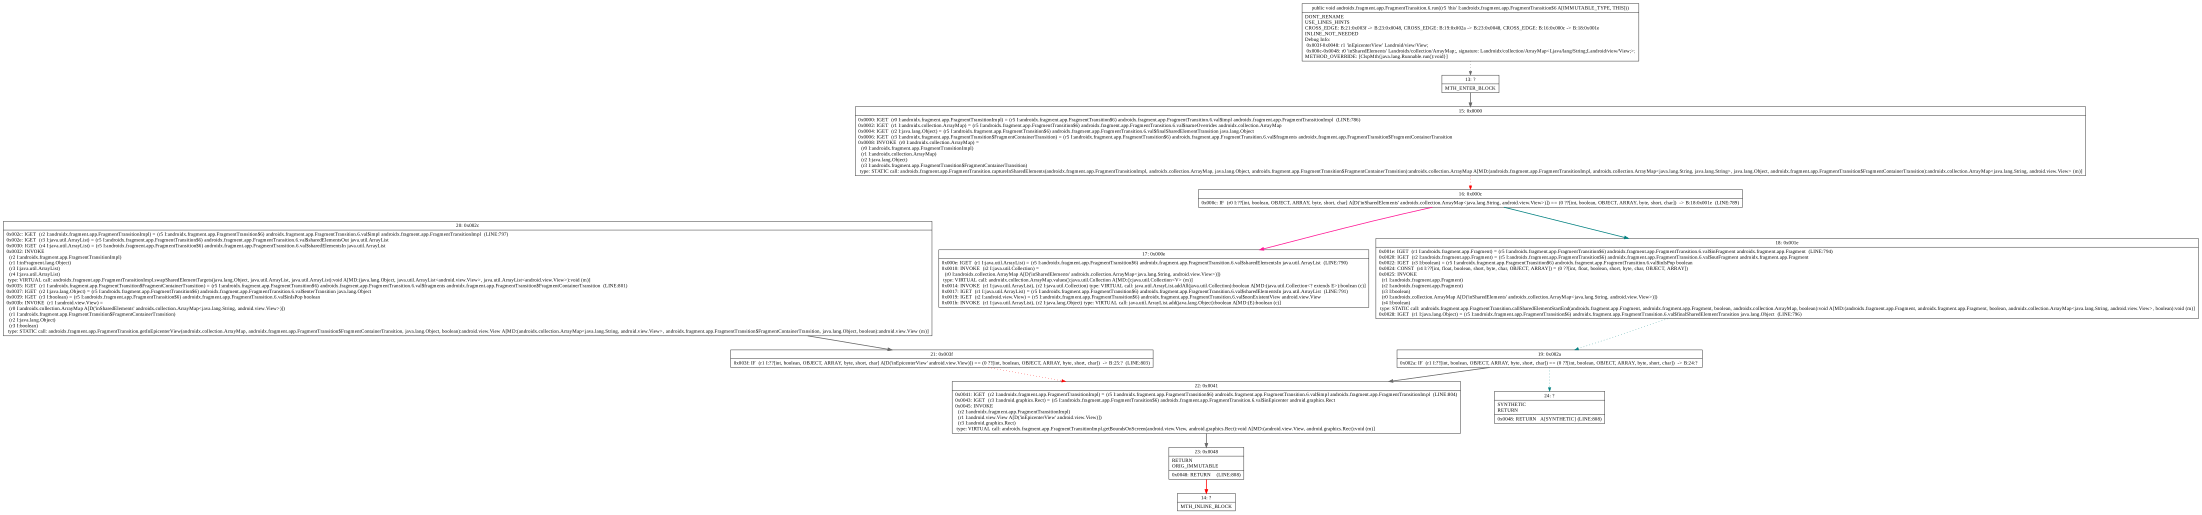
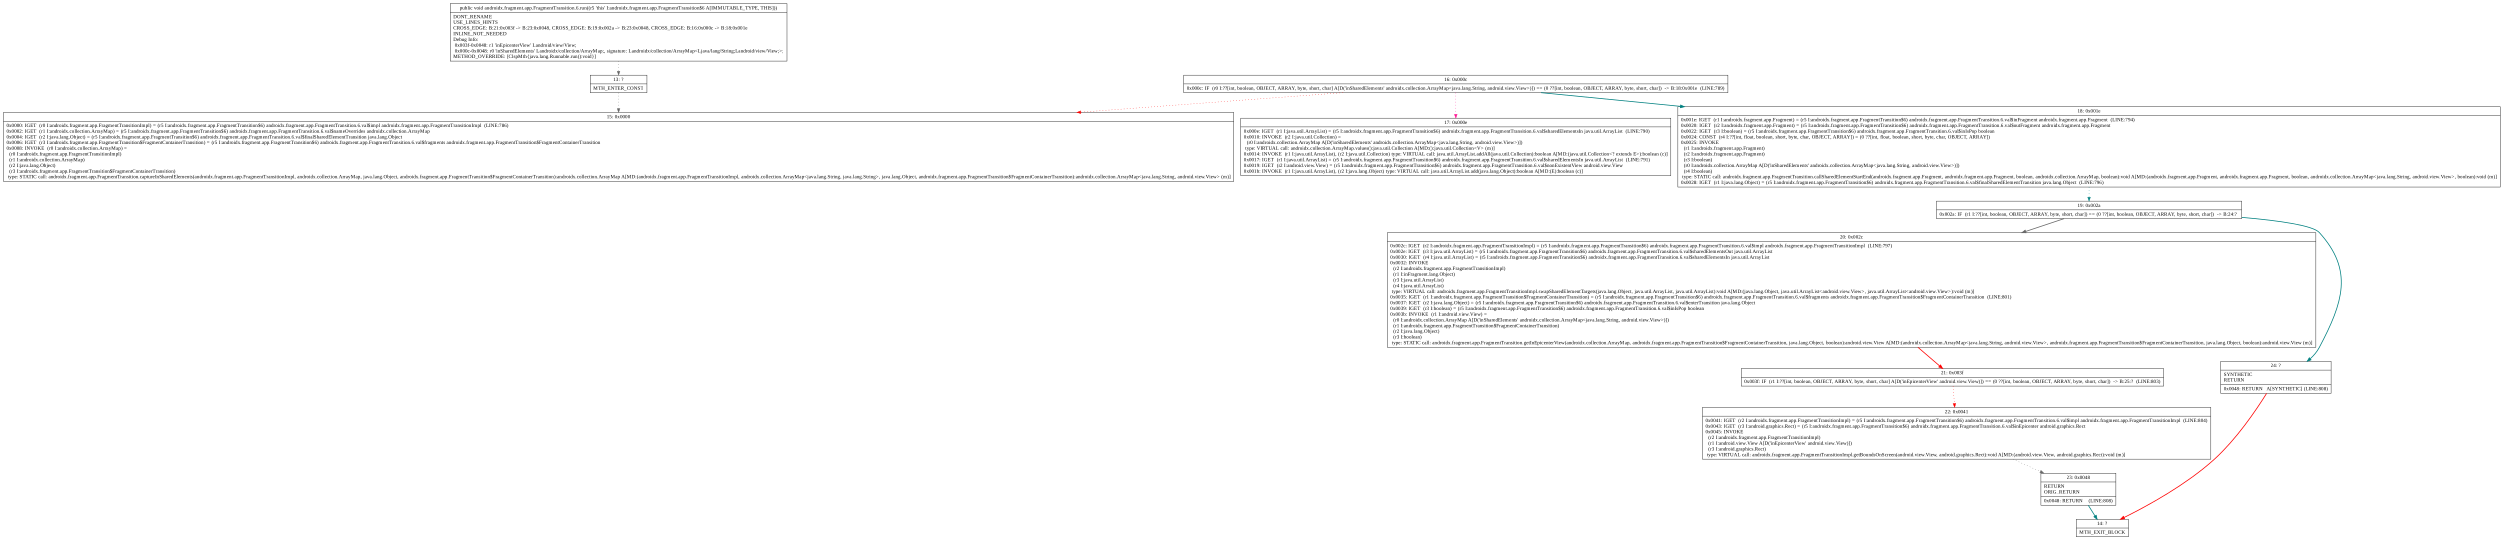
(1470, 88) -> (619, 88)
(1470, 98) -> (619, 101)
(1470, 181) -> (1212, 102)
(1348, 227) -> (1456, 104)
(848, 343) -> (1929, 357)
(1441, 374) -> (2045, 225)
(1550, 377) -> (2336, 257)
(1206, 438) -> (2027, 465)
(1195, 466) -> (2062, 492)
none -> (2205, 467)
(1206, 484) -> (2092, 511)
(1206, 506) -> (2102, 532)
